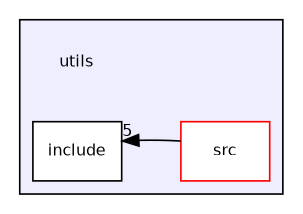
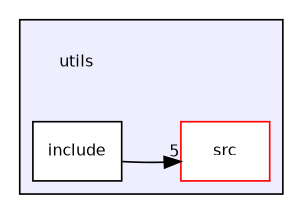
(160, 140) -> (143, 162)
